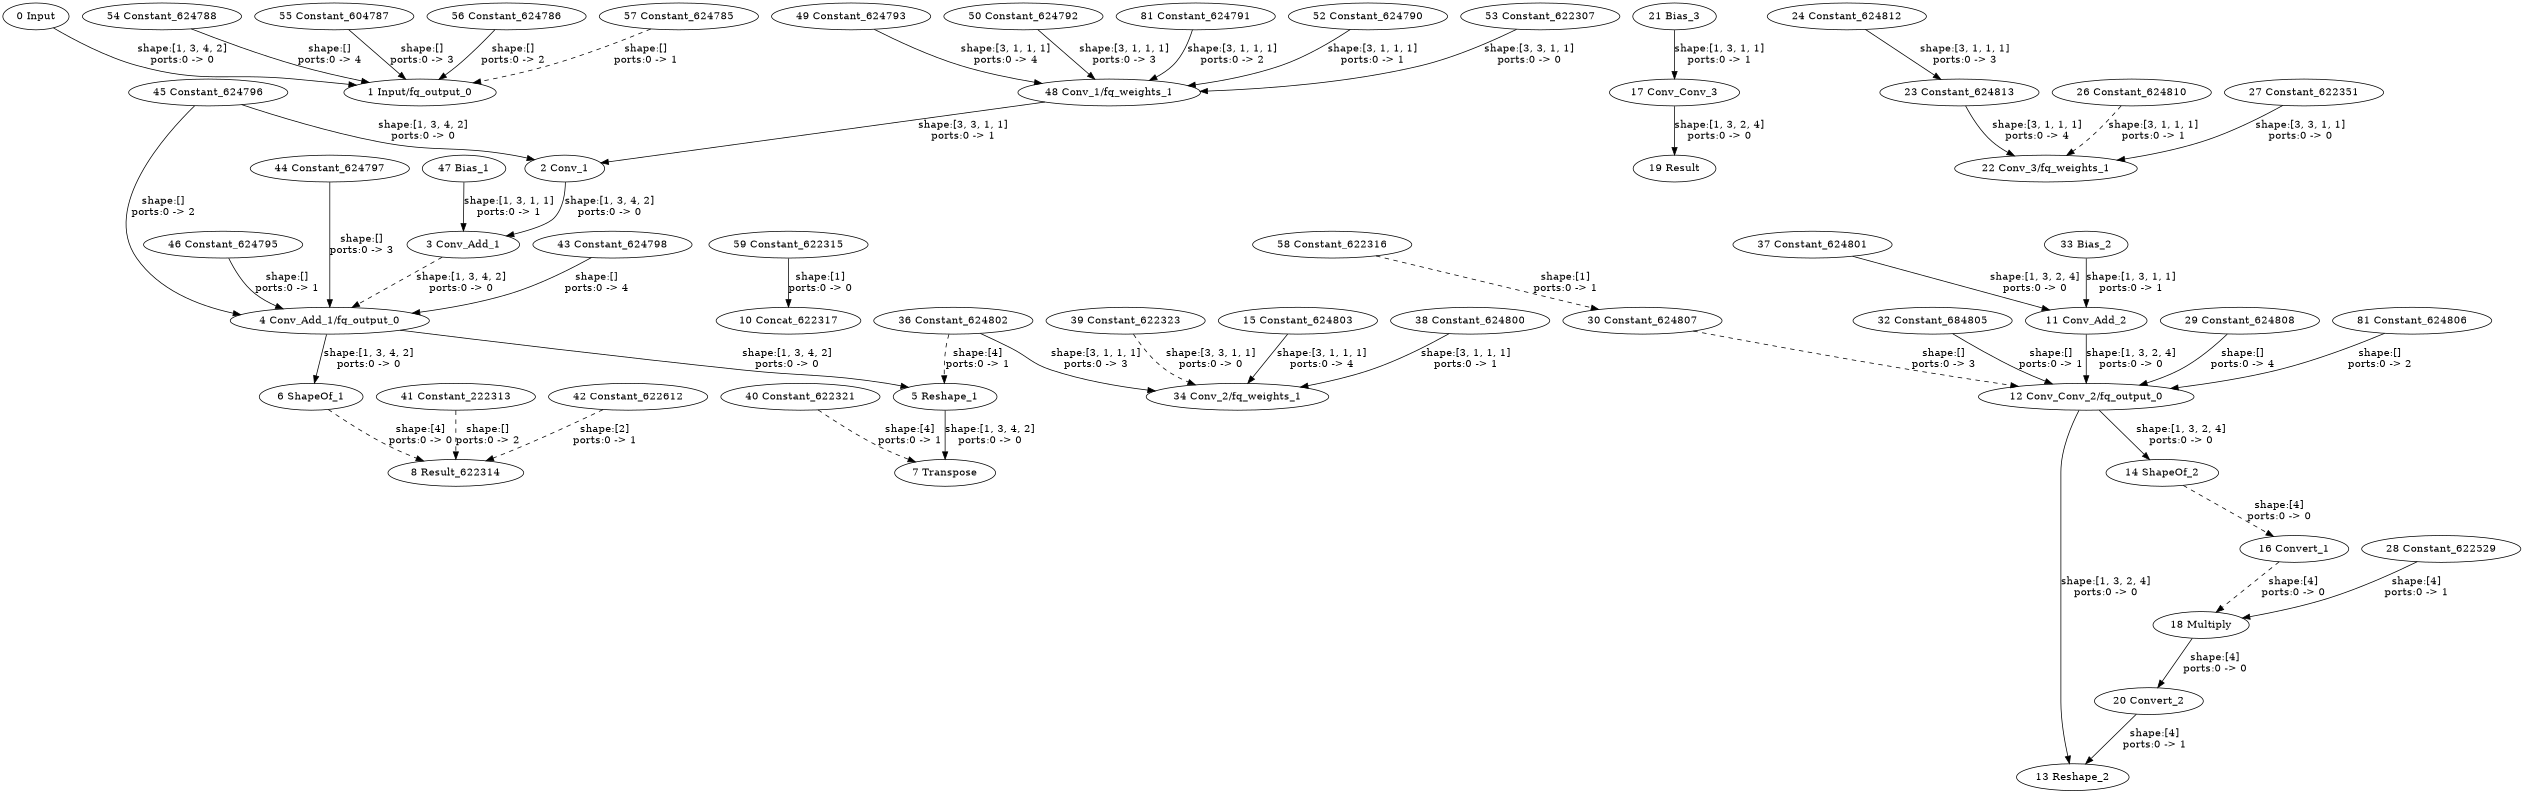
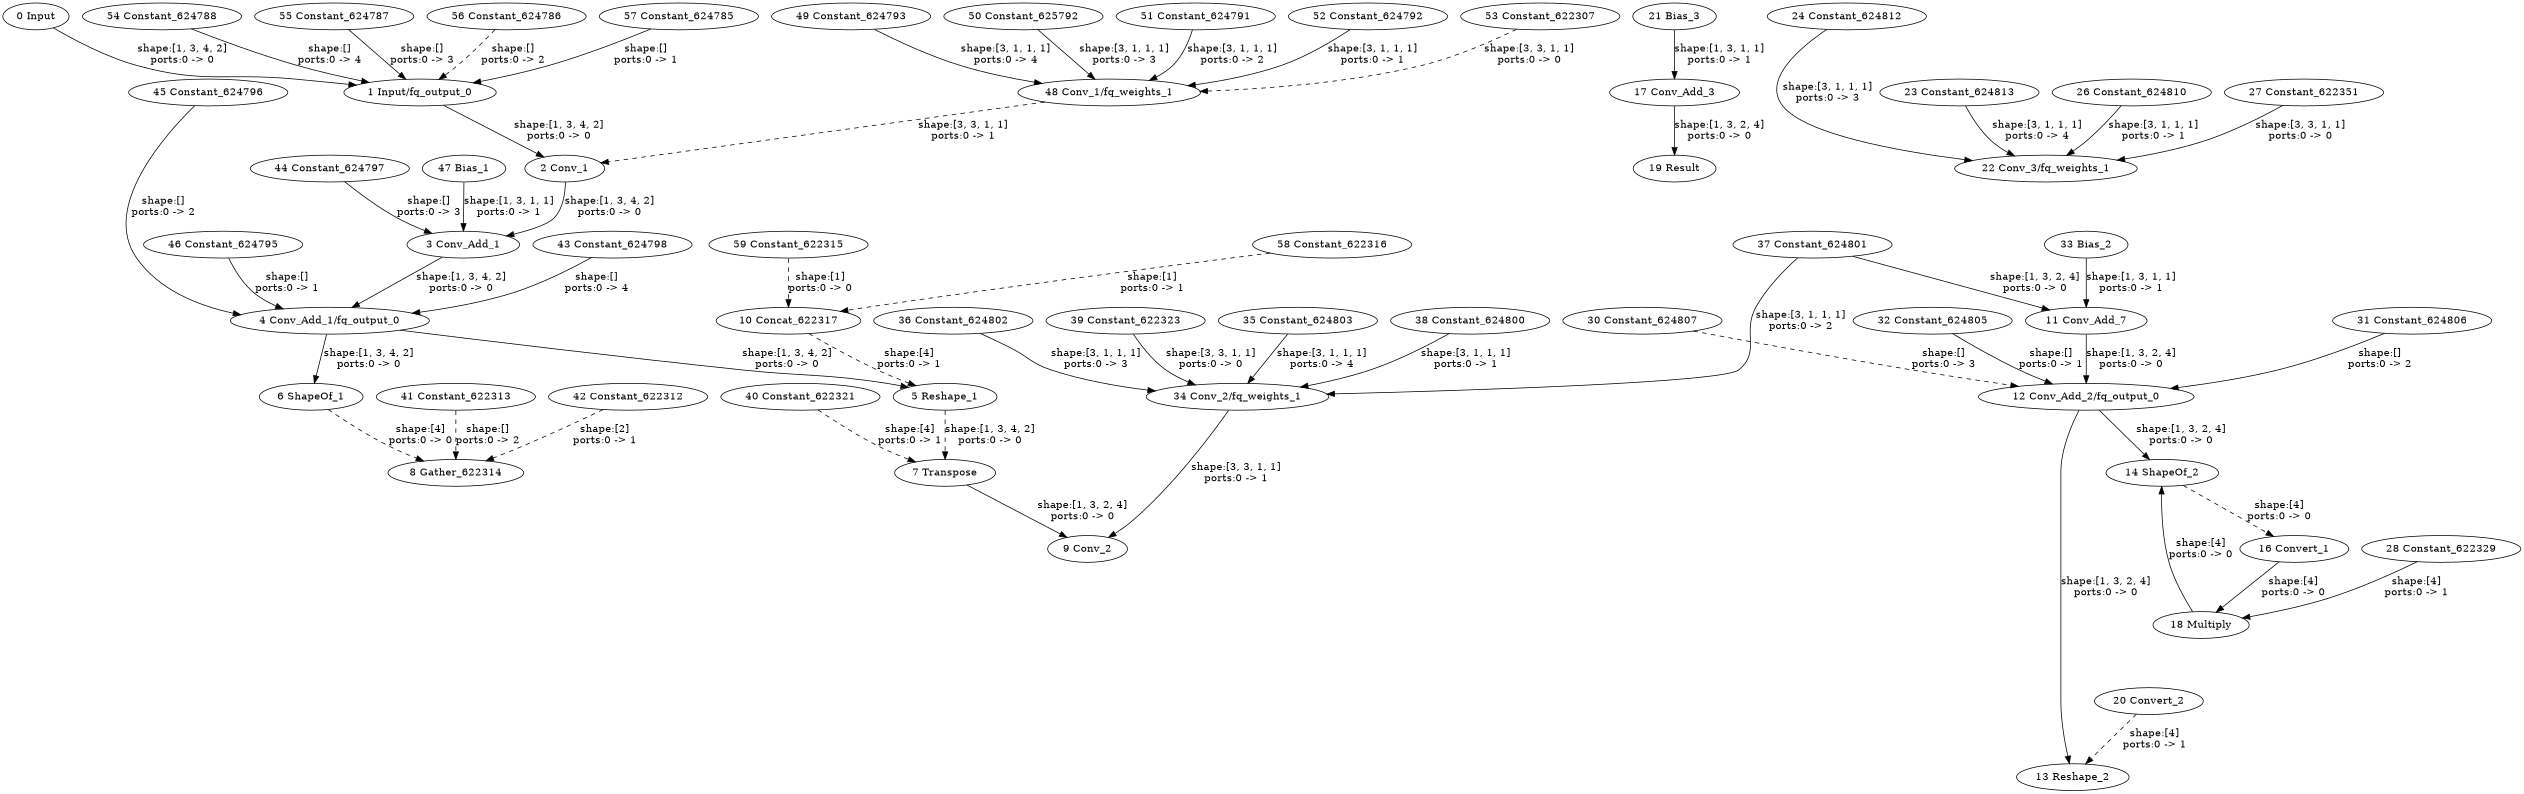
(334, 16) -> (334, 16)
(1023, 16) -> (1023, 16)
(1196, 16) -> (1196, 16)
(1368, 16) -> (1368, 16)
(1900, 52) -> (1823, 130)
(471, 53) -> (471, 53)
(567, 60) -> (567, 60)
(1366, 77) -> (1366, 77)
(1675, 92) -> (1675, 92)
(2098, 130) -> (2098, 130)
(827, 132) -> (827, 132)
(382, 142) -> (490, 129)
(330, 241) -> (383, 209)
(788, 279) -> (788, 279)
(400, 280) -> (400, 280)
(1484, 282) -> (1059, 280)
(1298, 321) -> (1298, 321)
(1933, 321) -> (1933, 321)
(2086, 321) -> (2086, 321)
(2240, 321) -> none
(2412, 321) -> (2412, 321)
(945, 355) -> (858, 360)
(1157, 363) -> (1157, 363)
none -> (1603, 384)
(456, 397) -> (456, 397)
(628, 397) -> (628, 397)
(2086, 397) -> (2086, 397)
(945, 431) -> (945, 431)
(456, 473) -> (456, 473)
none -> (1088, 549)
(2441, 549) -> (2441, 549)
(2251, 585) -> (2251, 585)
(2177, 660) -> (2167, 555)
(2114, 736) -> (2114, 736)
